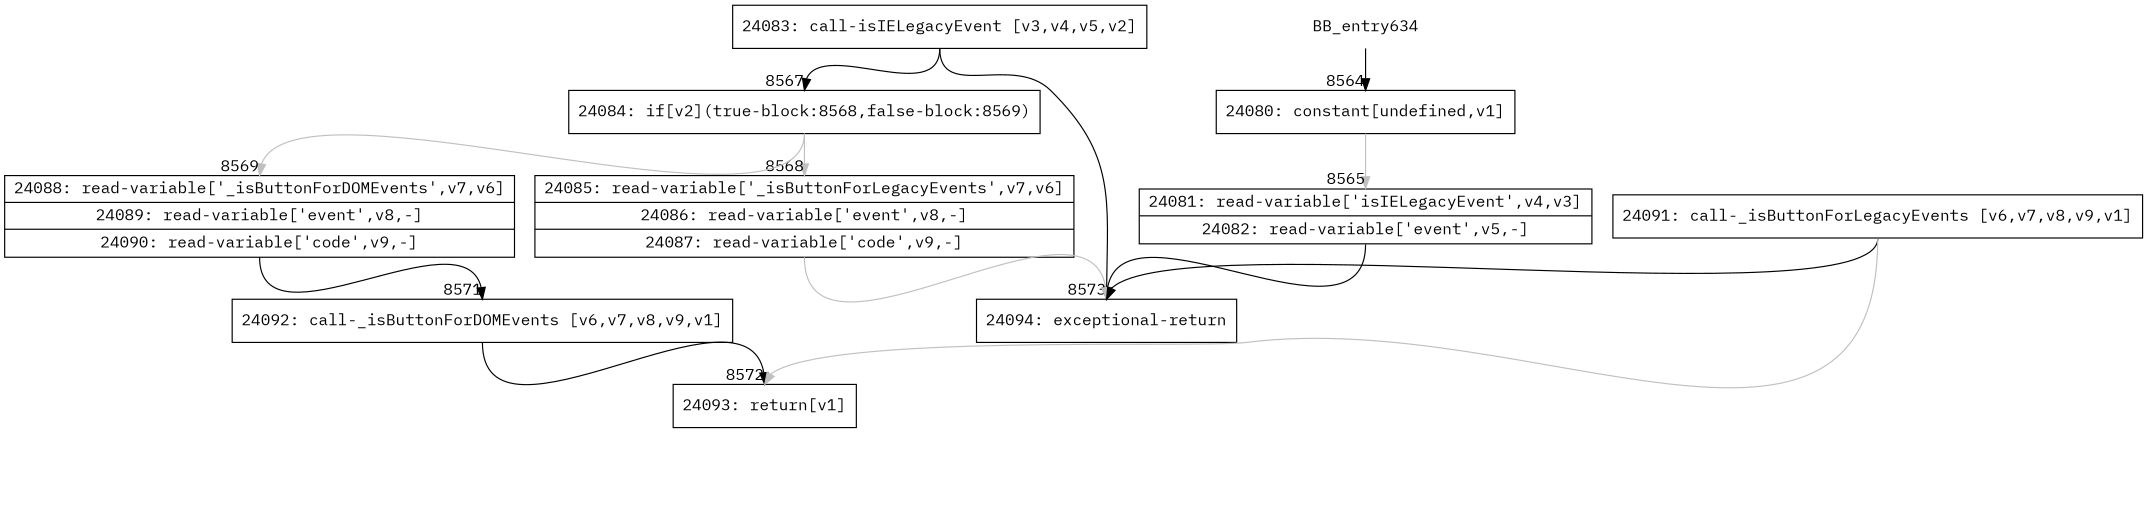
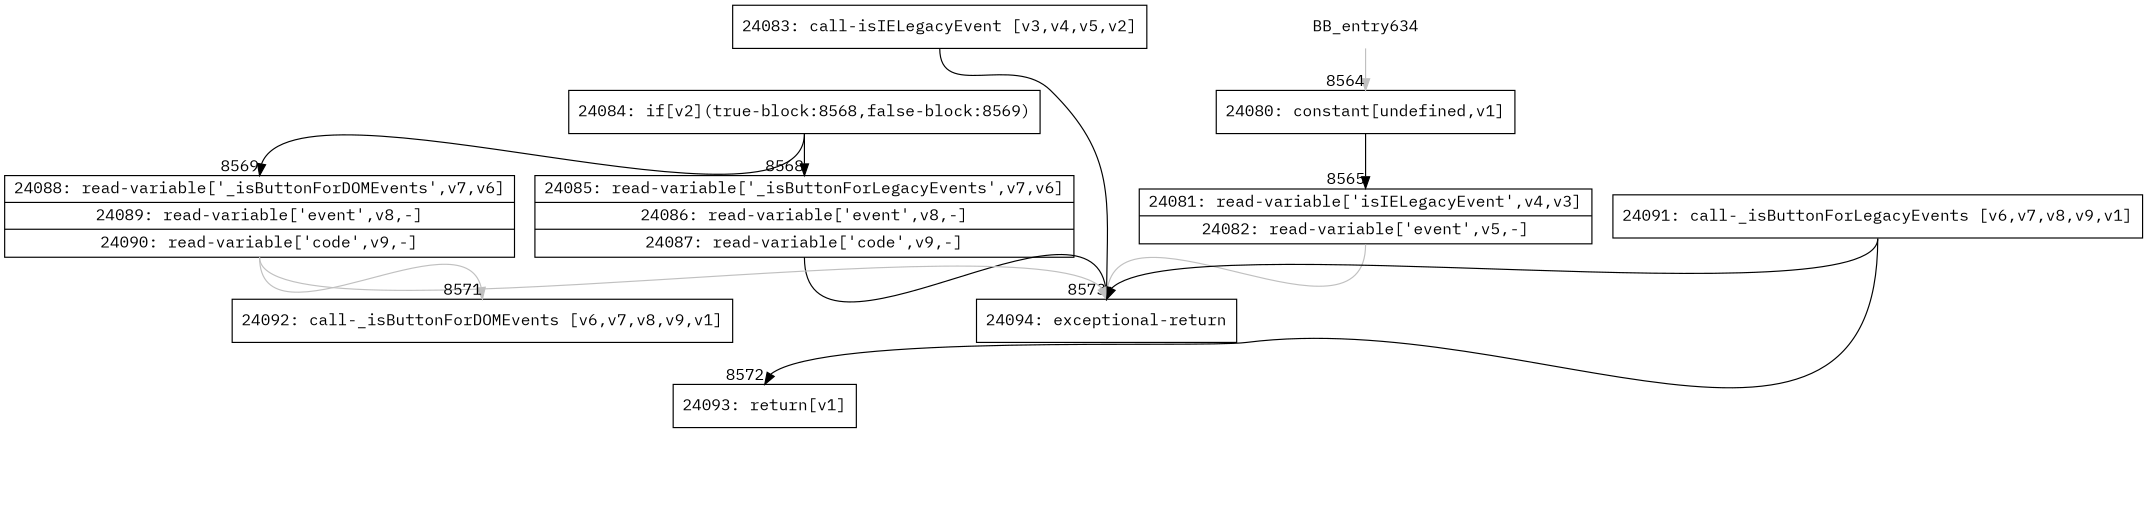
(1366, 64) -> (1366, 64)
(878, 70) -> none
(804, 149) -> (804, 149)
(537, 155) -> (537, 155)
(1366, 155) -> (1366, 155)
(1242, 273) -> (1242, 273)
none -> (678, 279)
(365, 280) -> (365, 280)
(950, 280) -> (950, 280)
(1371, 341) -> (1371, 341)
(618, 365) -> none
